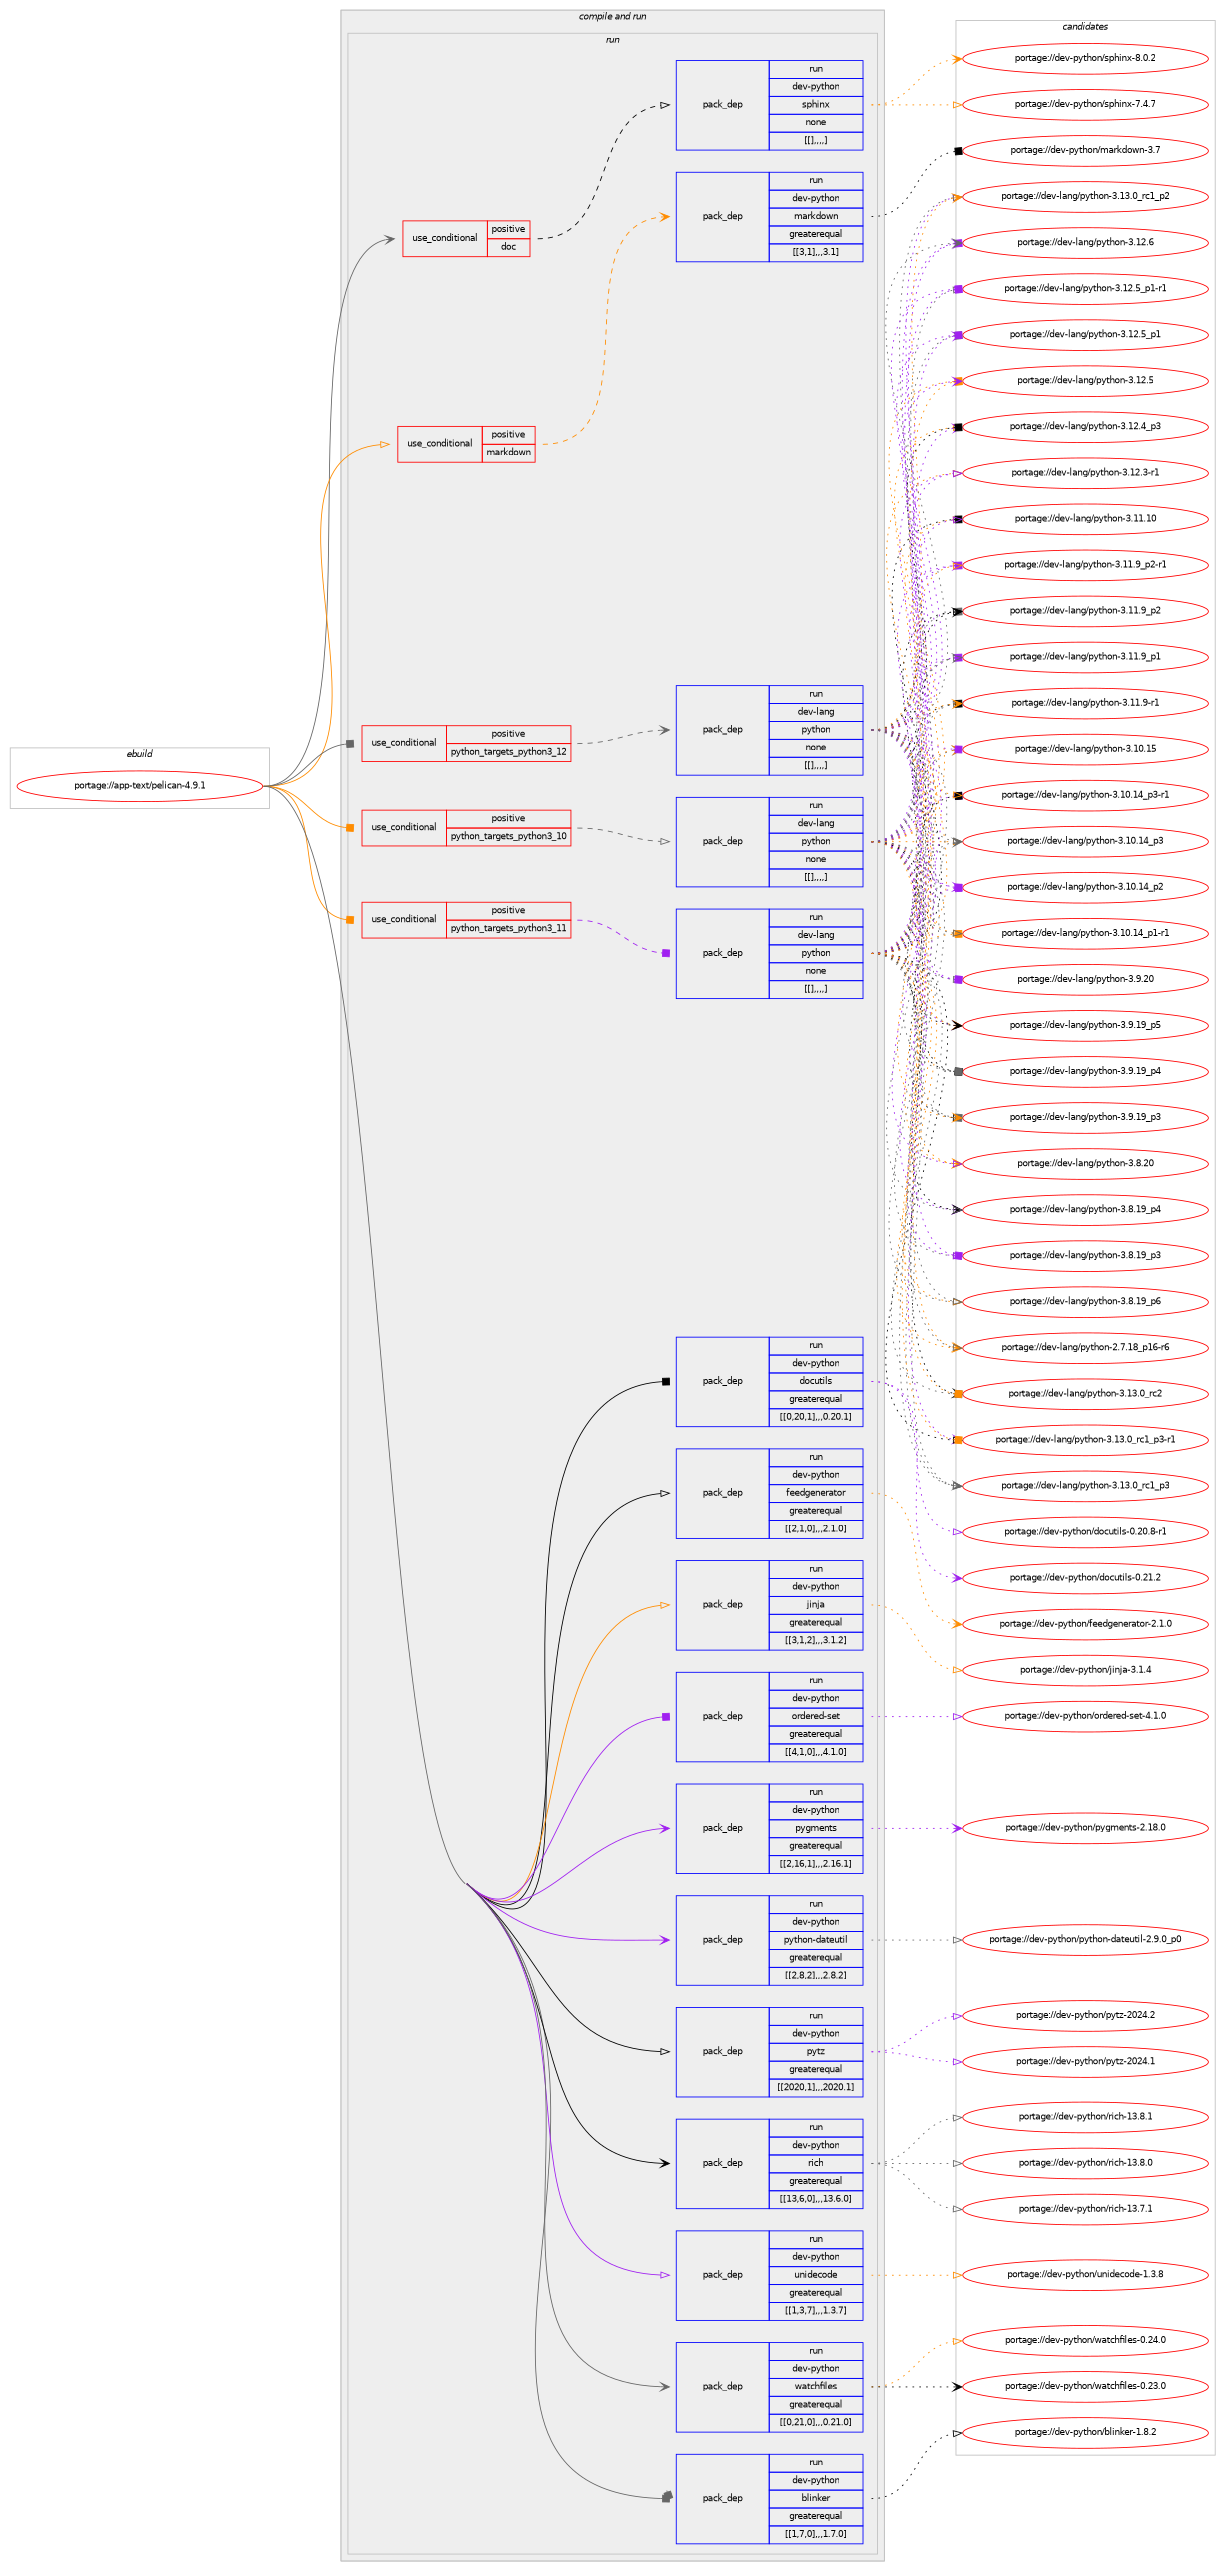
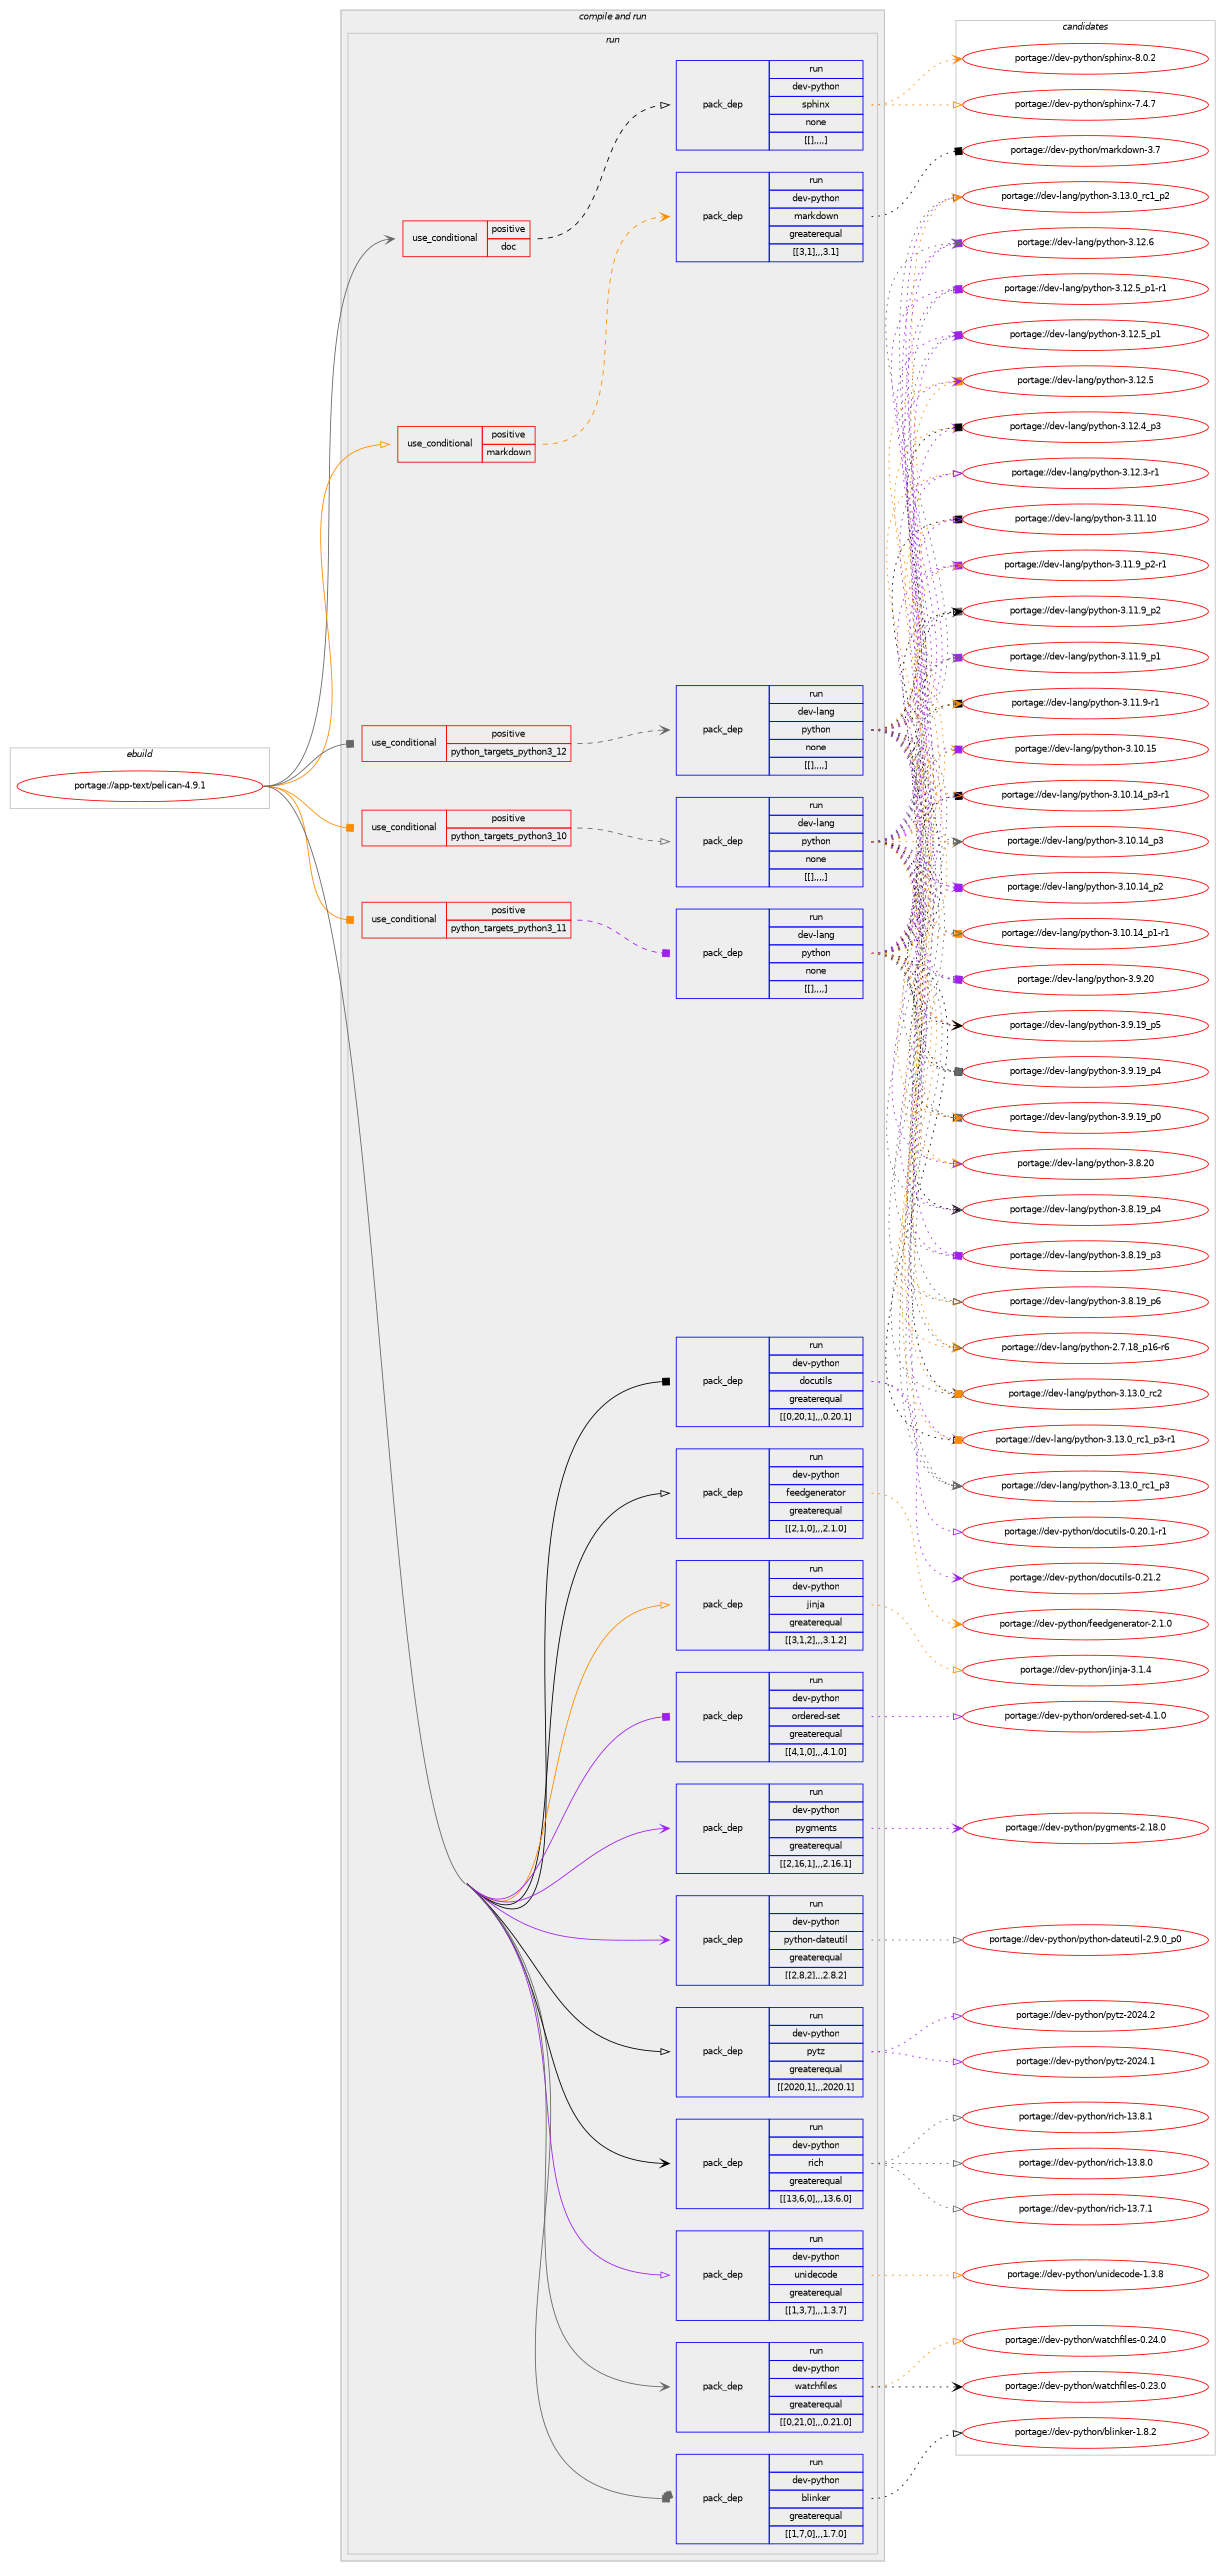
(1086, 1118) -> (1086, 1118)
(1086, 1532) -> (1086, 1532)
